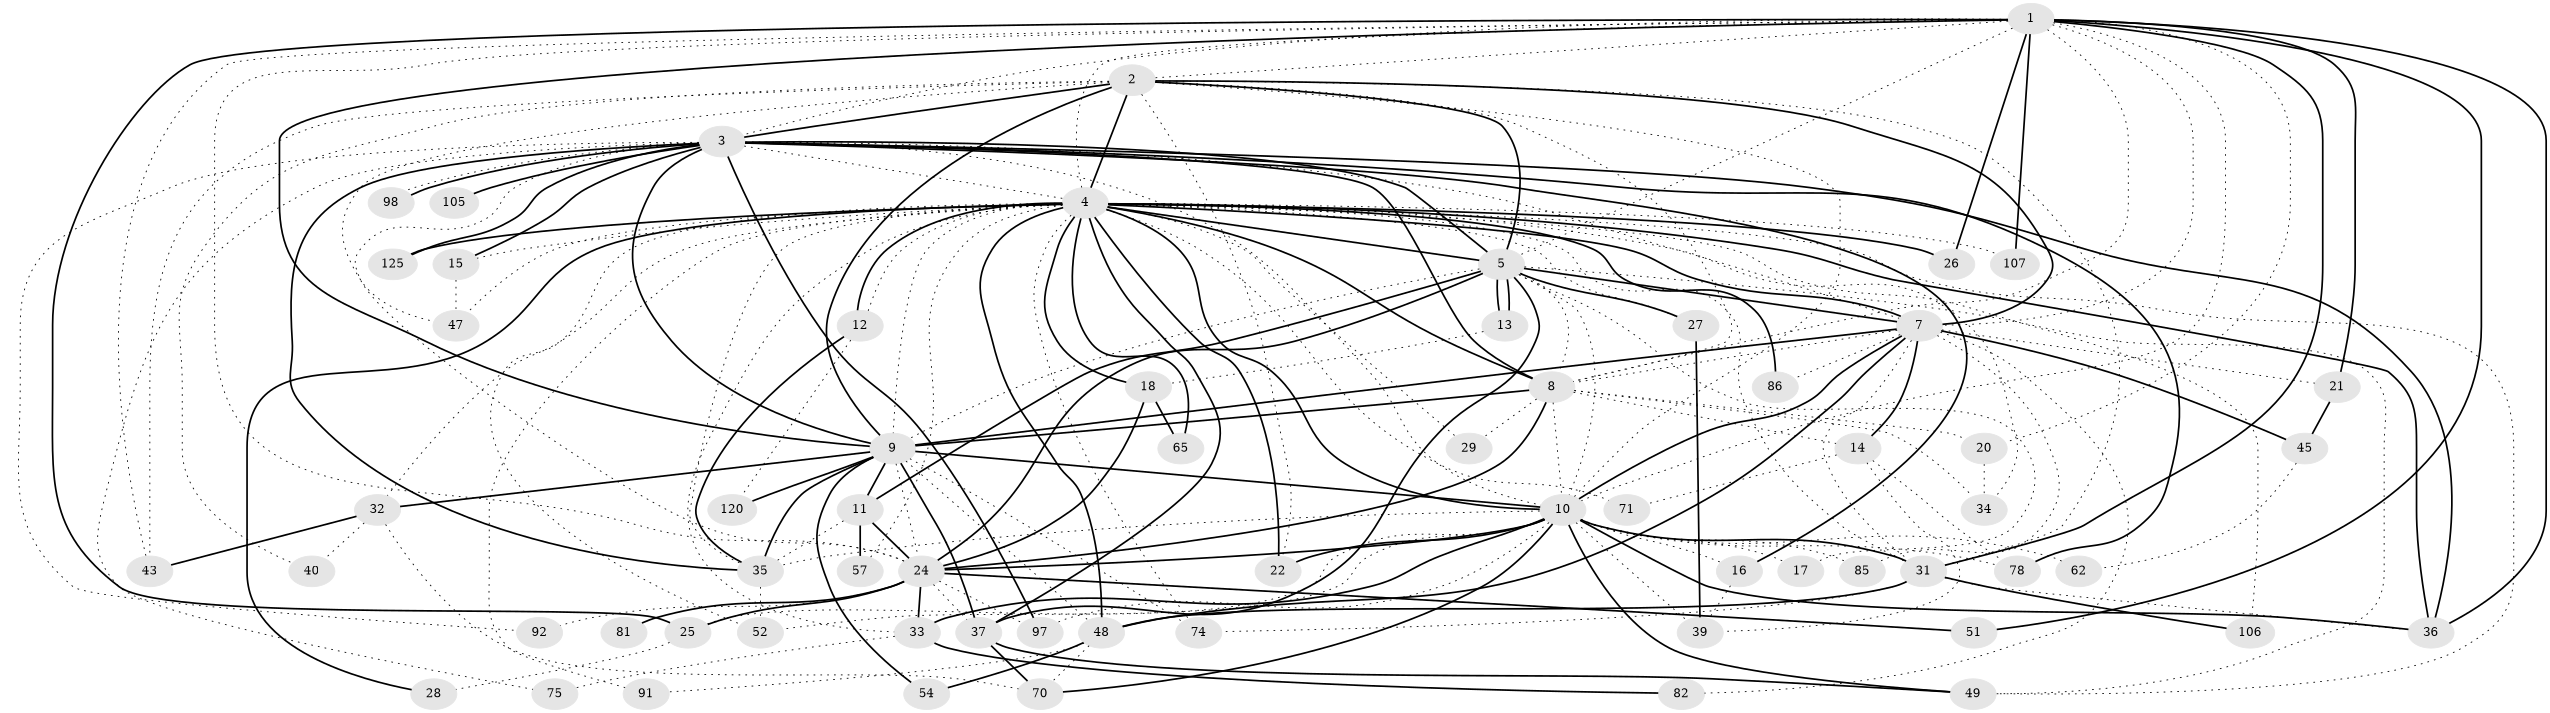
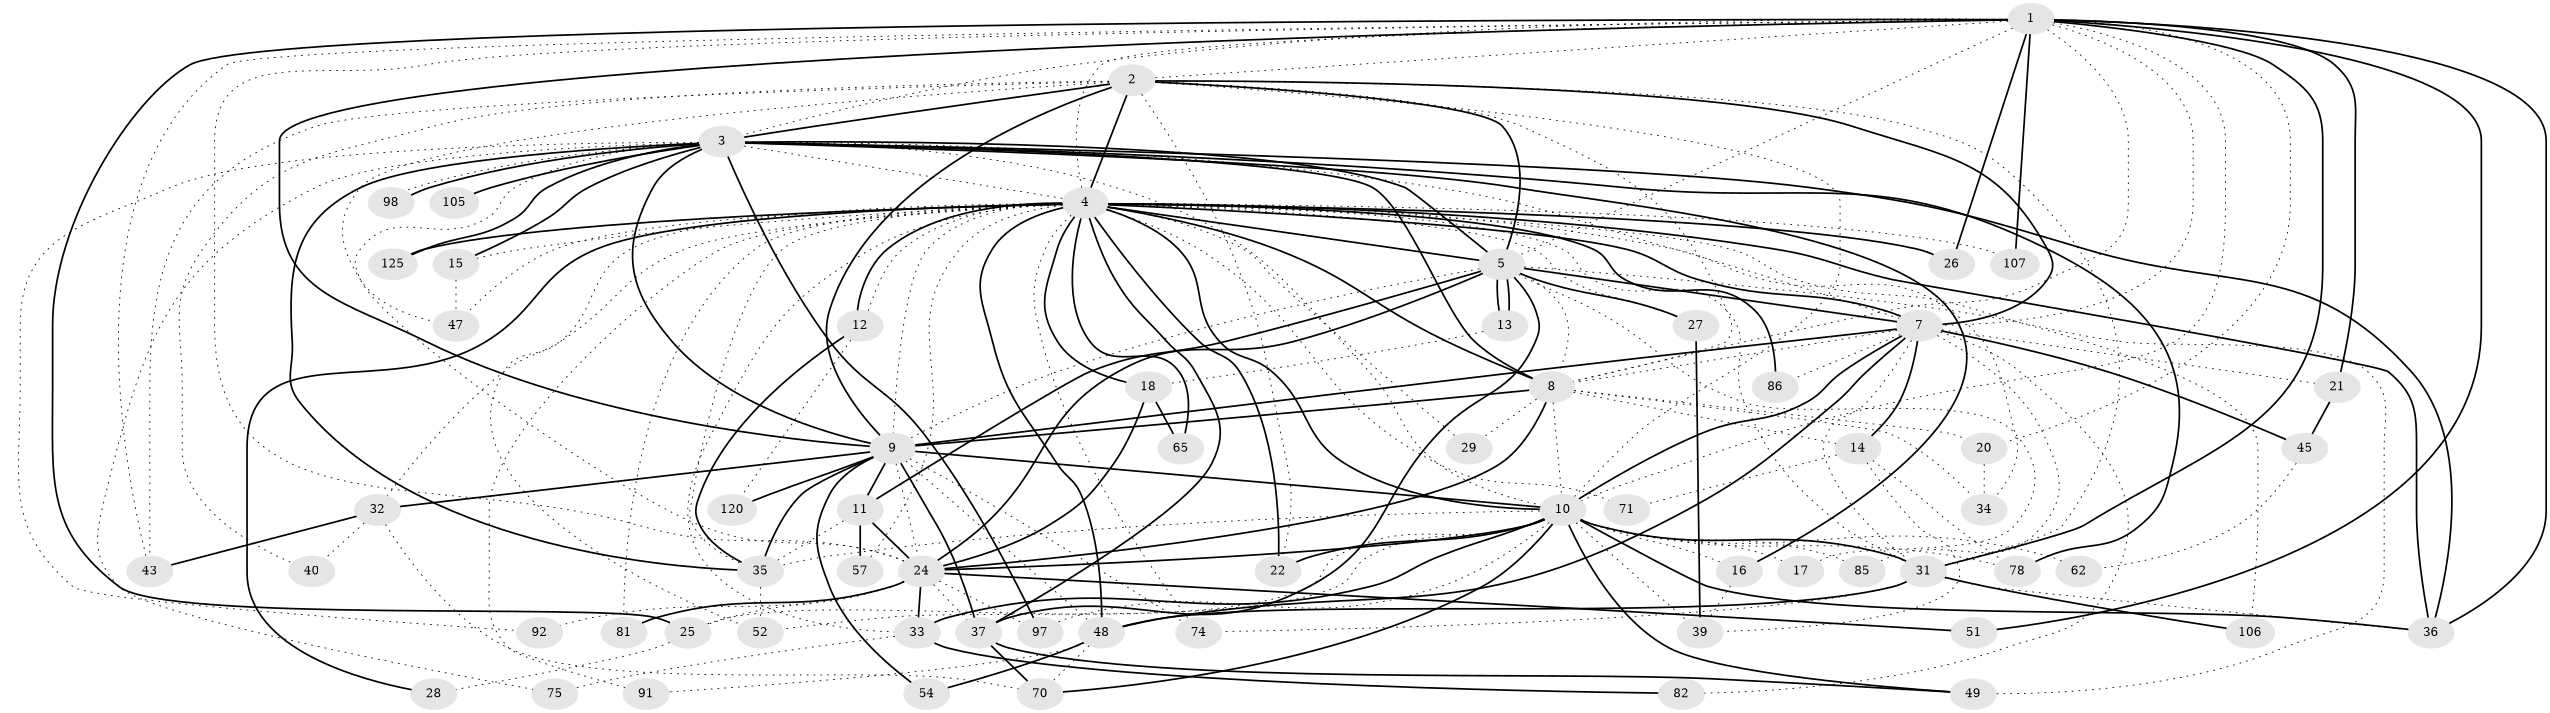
(2188, 313) -> (723, 281)
(1594, 369) -> none
(806, 604) -> (806, 604)
